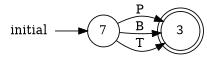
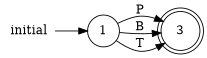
(104, 31) -> (104, 31)
